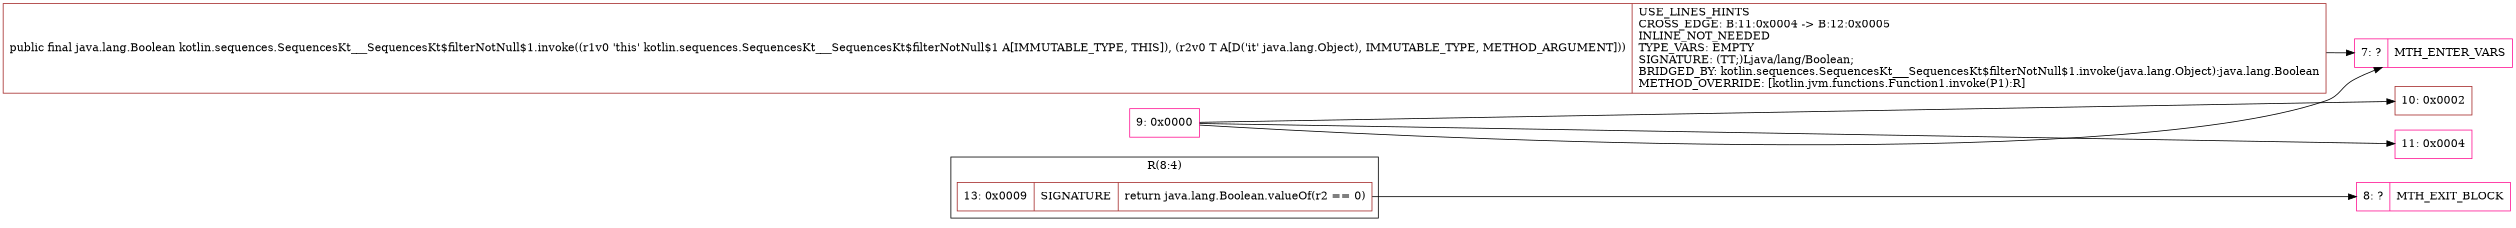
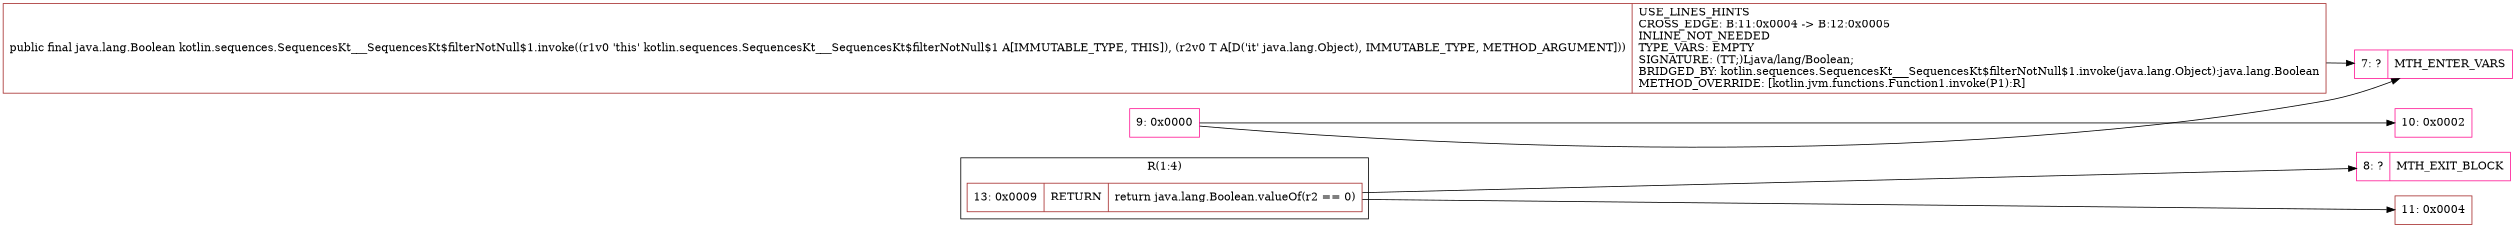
(2433, 101) -> (2433, 123)
(1793, 134) -> (1875, 205)
(2433, 144) -> (2433, 210)
(1165, 166) -> (1165, 167)
(1076, 196) -> (1076, 197)
